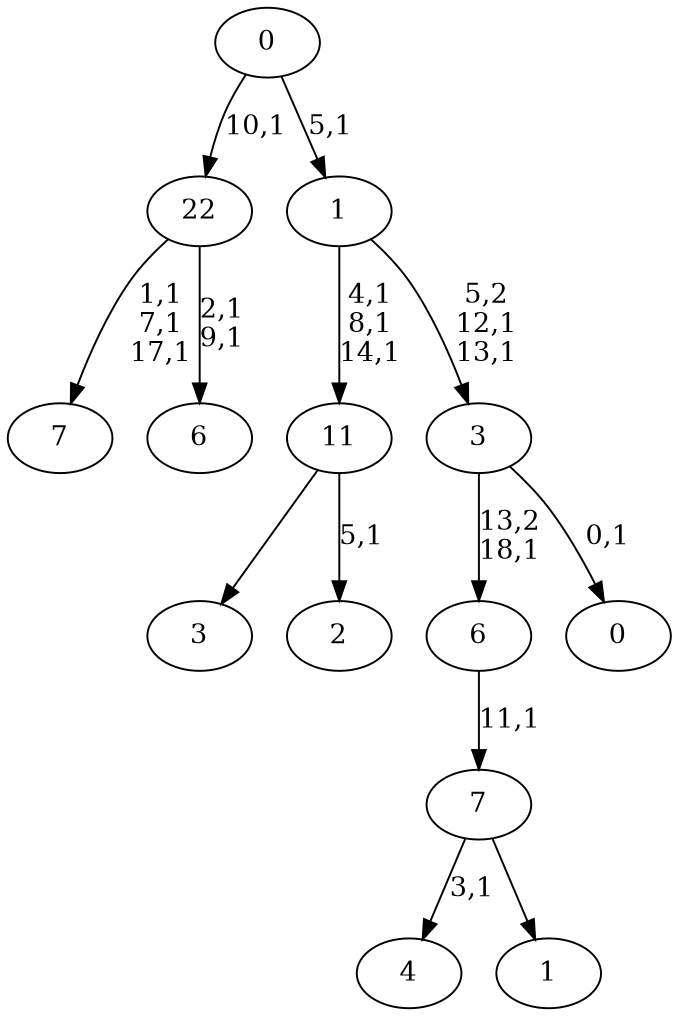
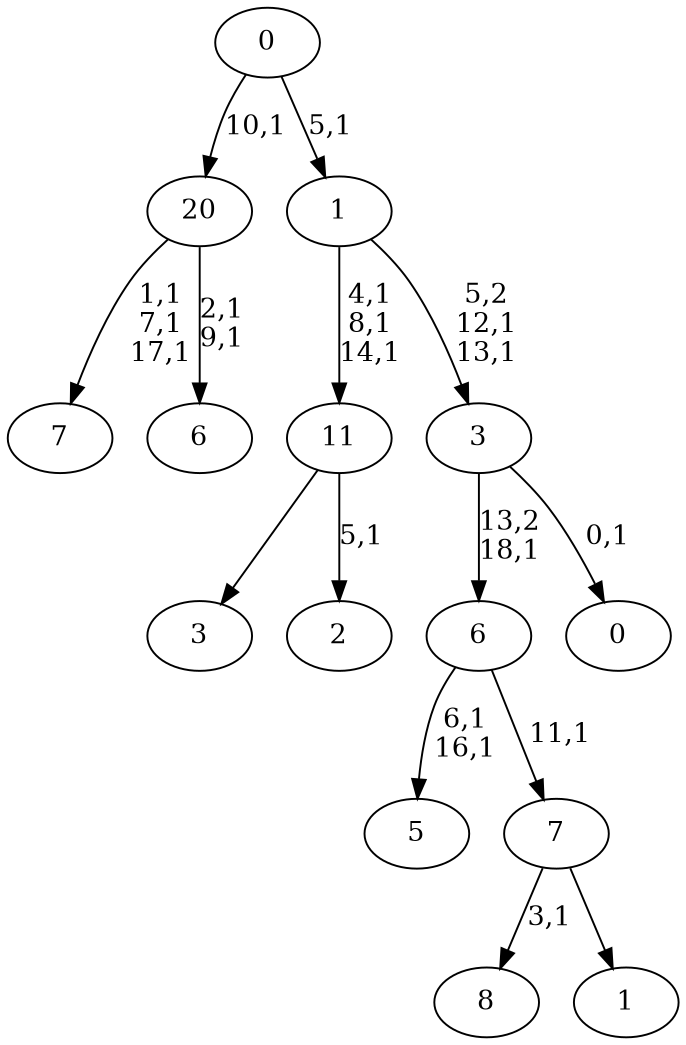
(200, 211) -> (200, 211)
none -> (417, 834)
(409, 973) -> (487, 1002)
